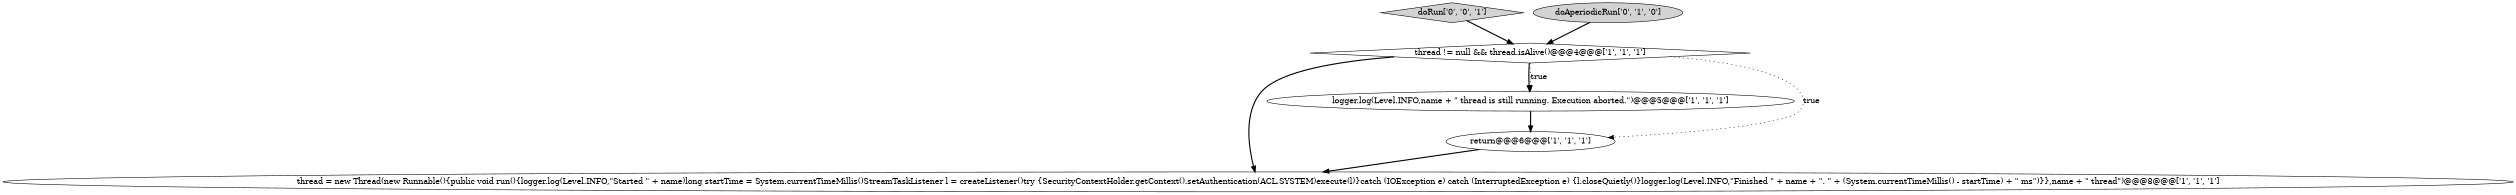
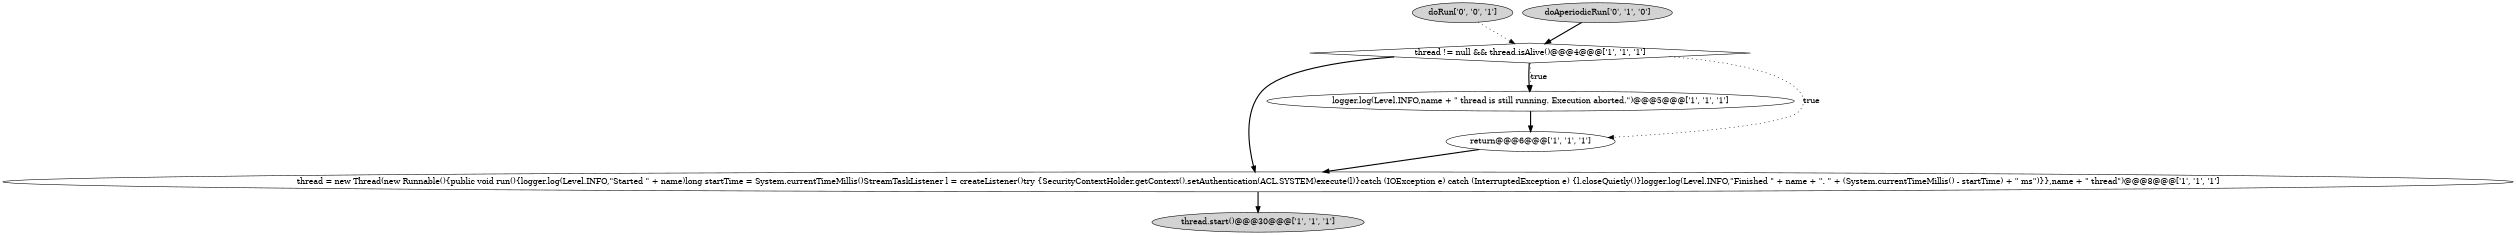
(1452, 13) -> (1463, 13)
(1487, 31) -> (1494, 32)
none -> (1258, 222)
